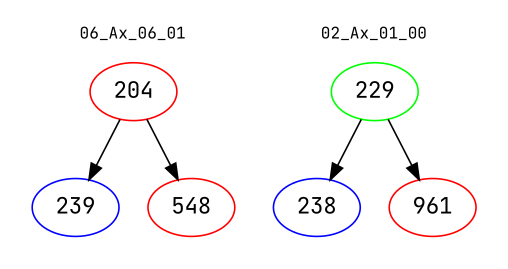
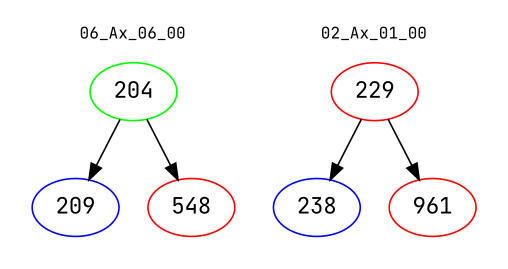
(133, 35) -> (133, 35)
(133, 92) -> (133, 92)
(375, 92) -> (375, 92)
(76, 207) -> (76, 207)
